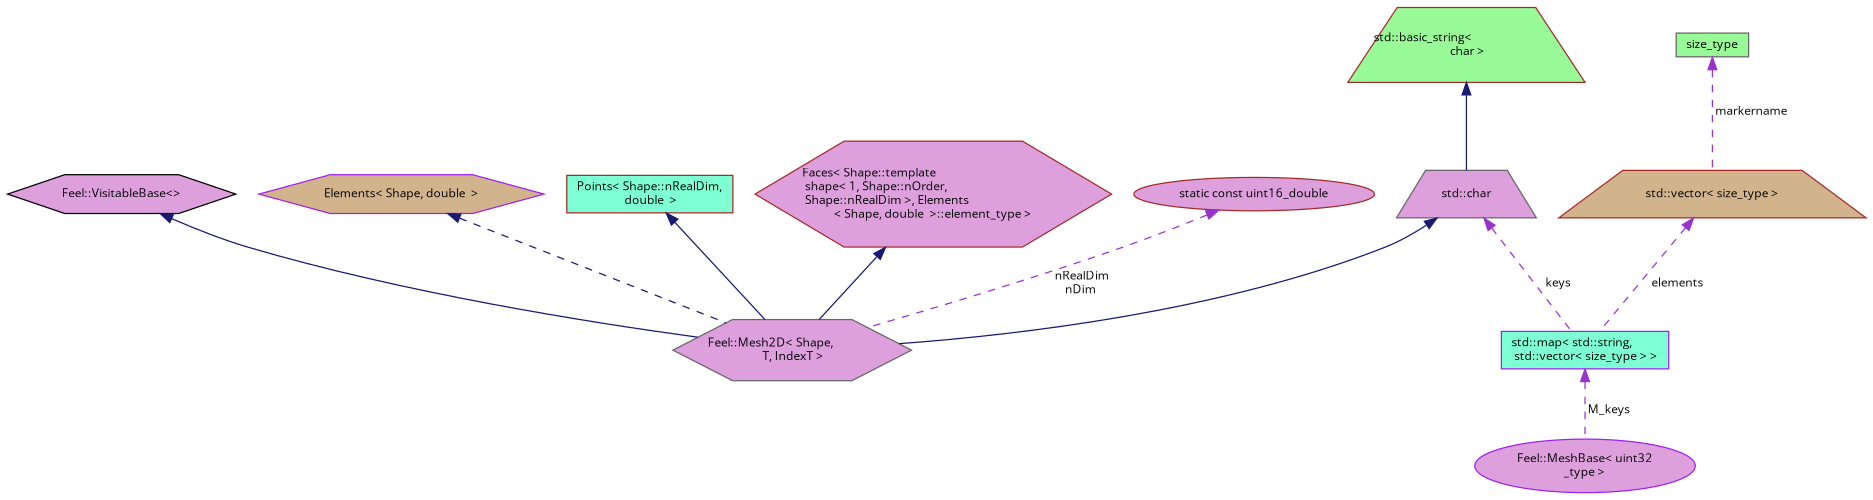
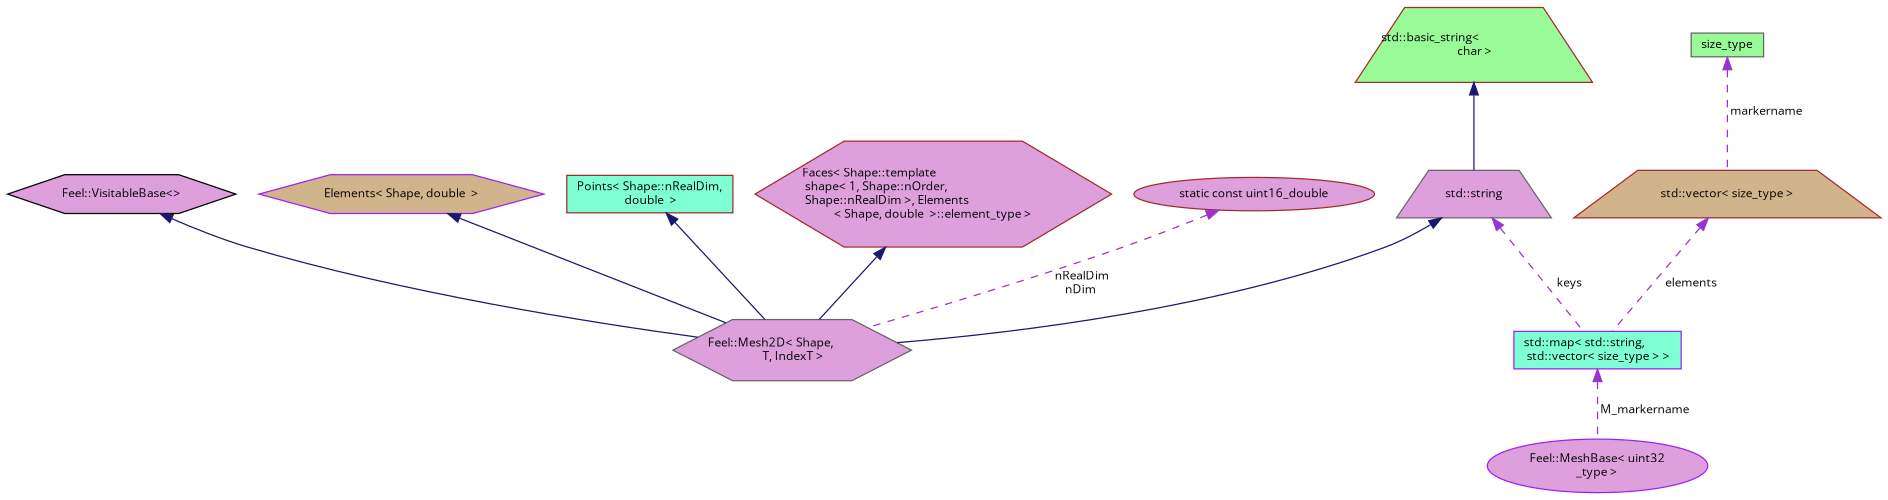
(1466, 194) -> (1474, 194)
(593, 271) -> (593, 271)
(1608, 410) -> (1644, 410)
